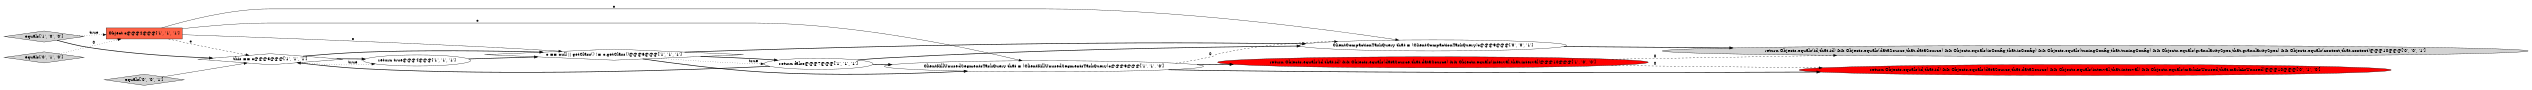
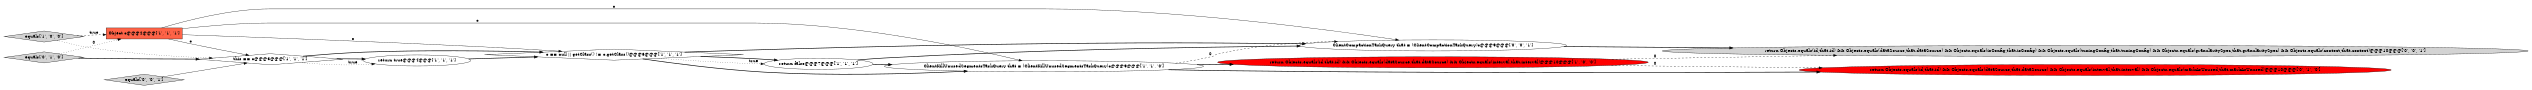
(90, 35) -> (90, 35)
(207, 47) -> (207, 47)
(133, 53) -> (133, 53)
(535, 72) -> (137, 59)
